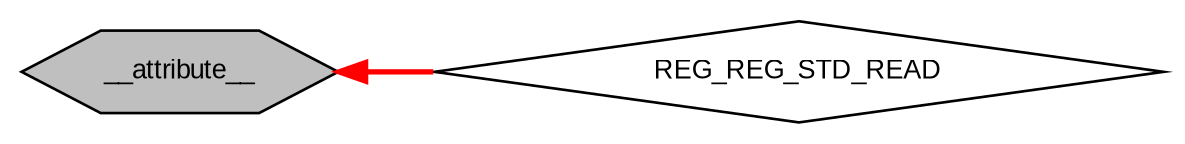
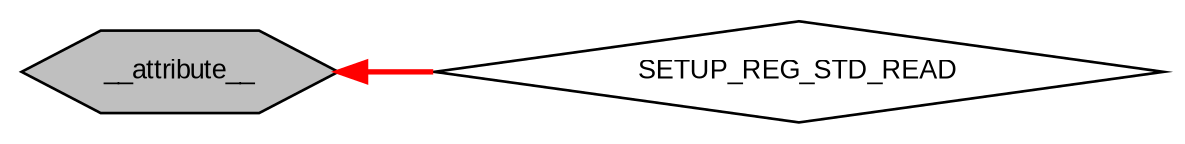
(799, 72) -> (799, 72)
